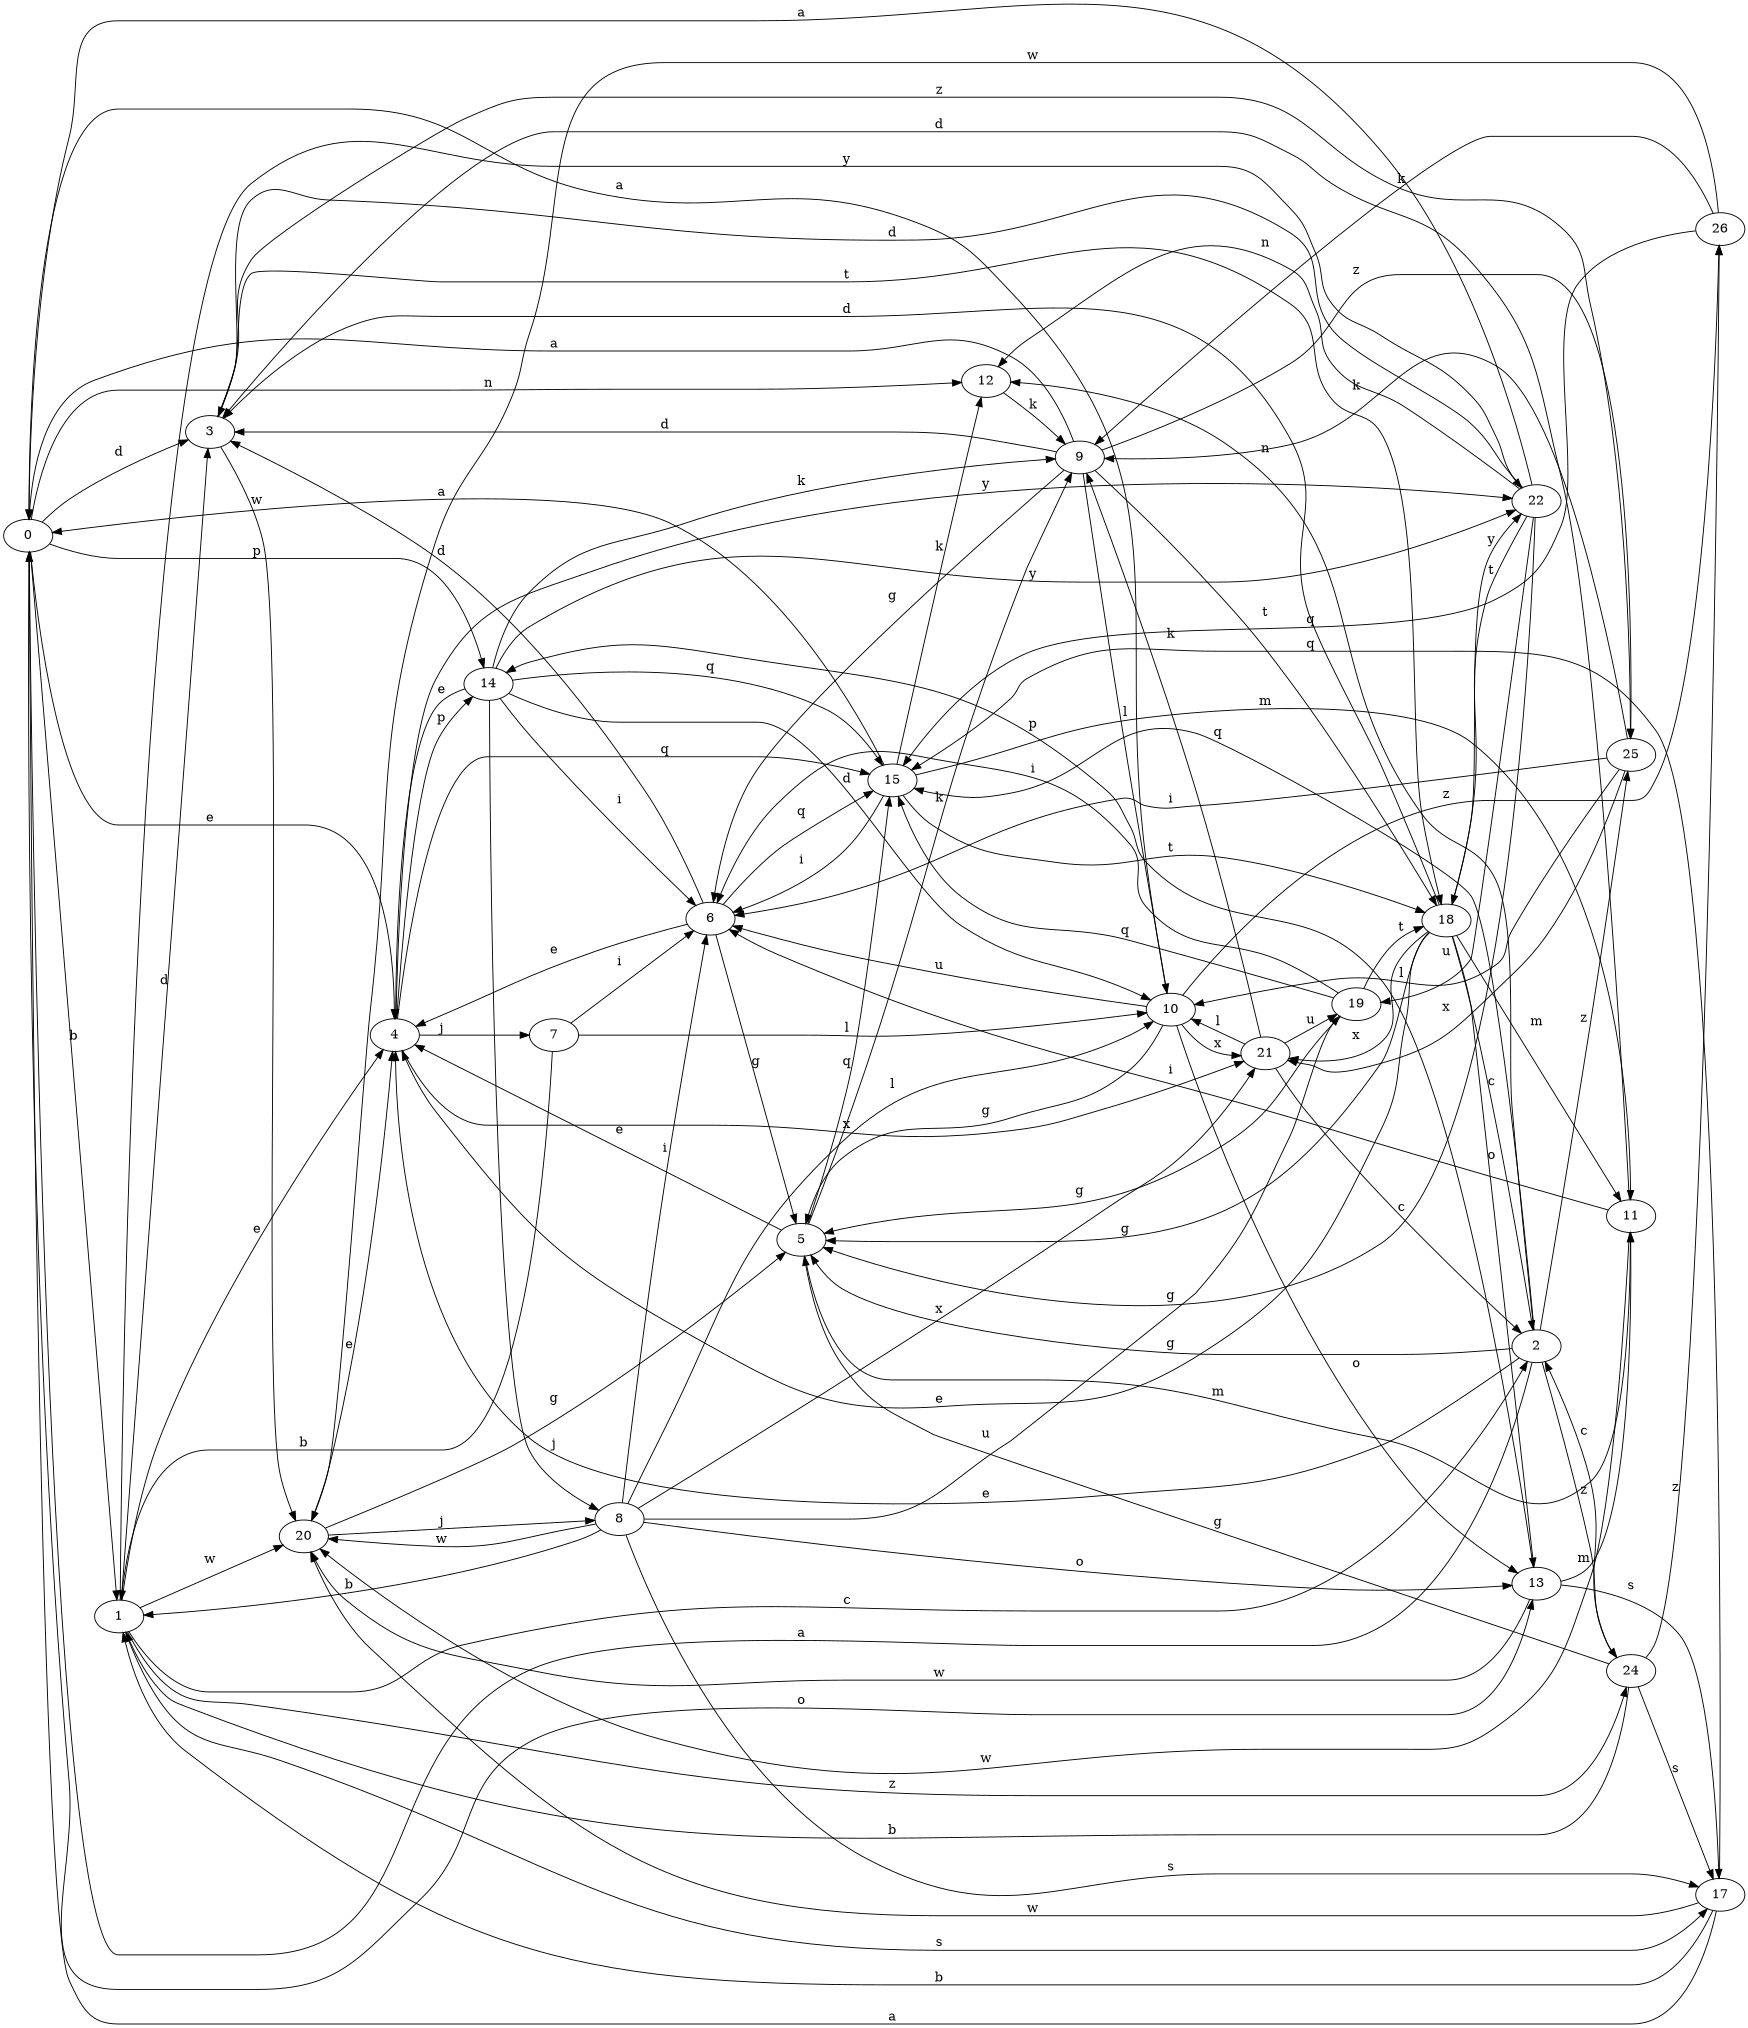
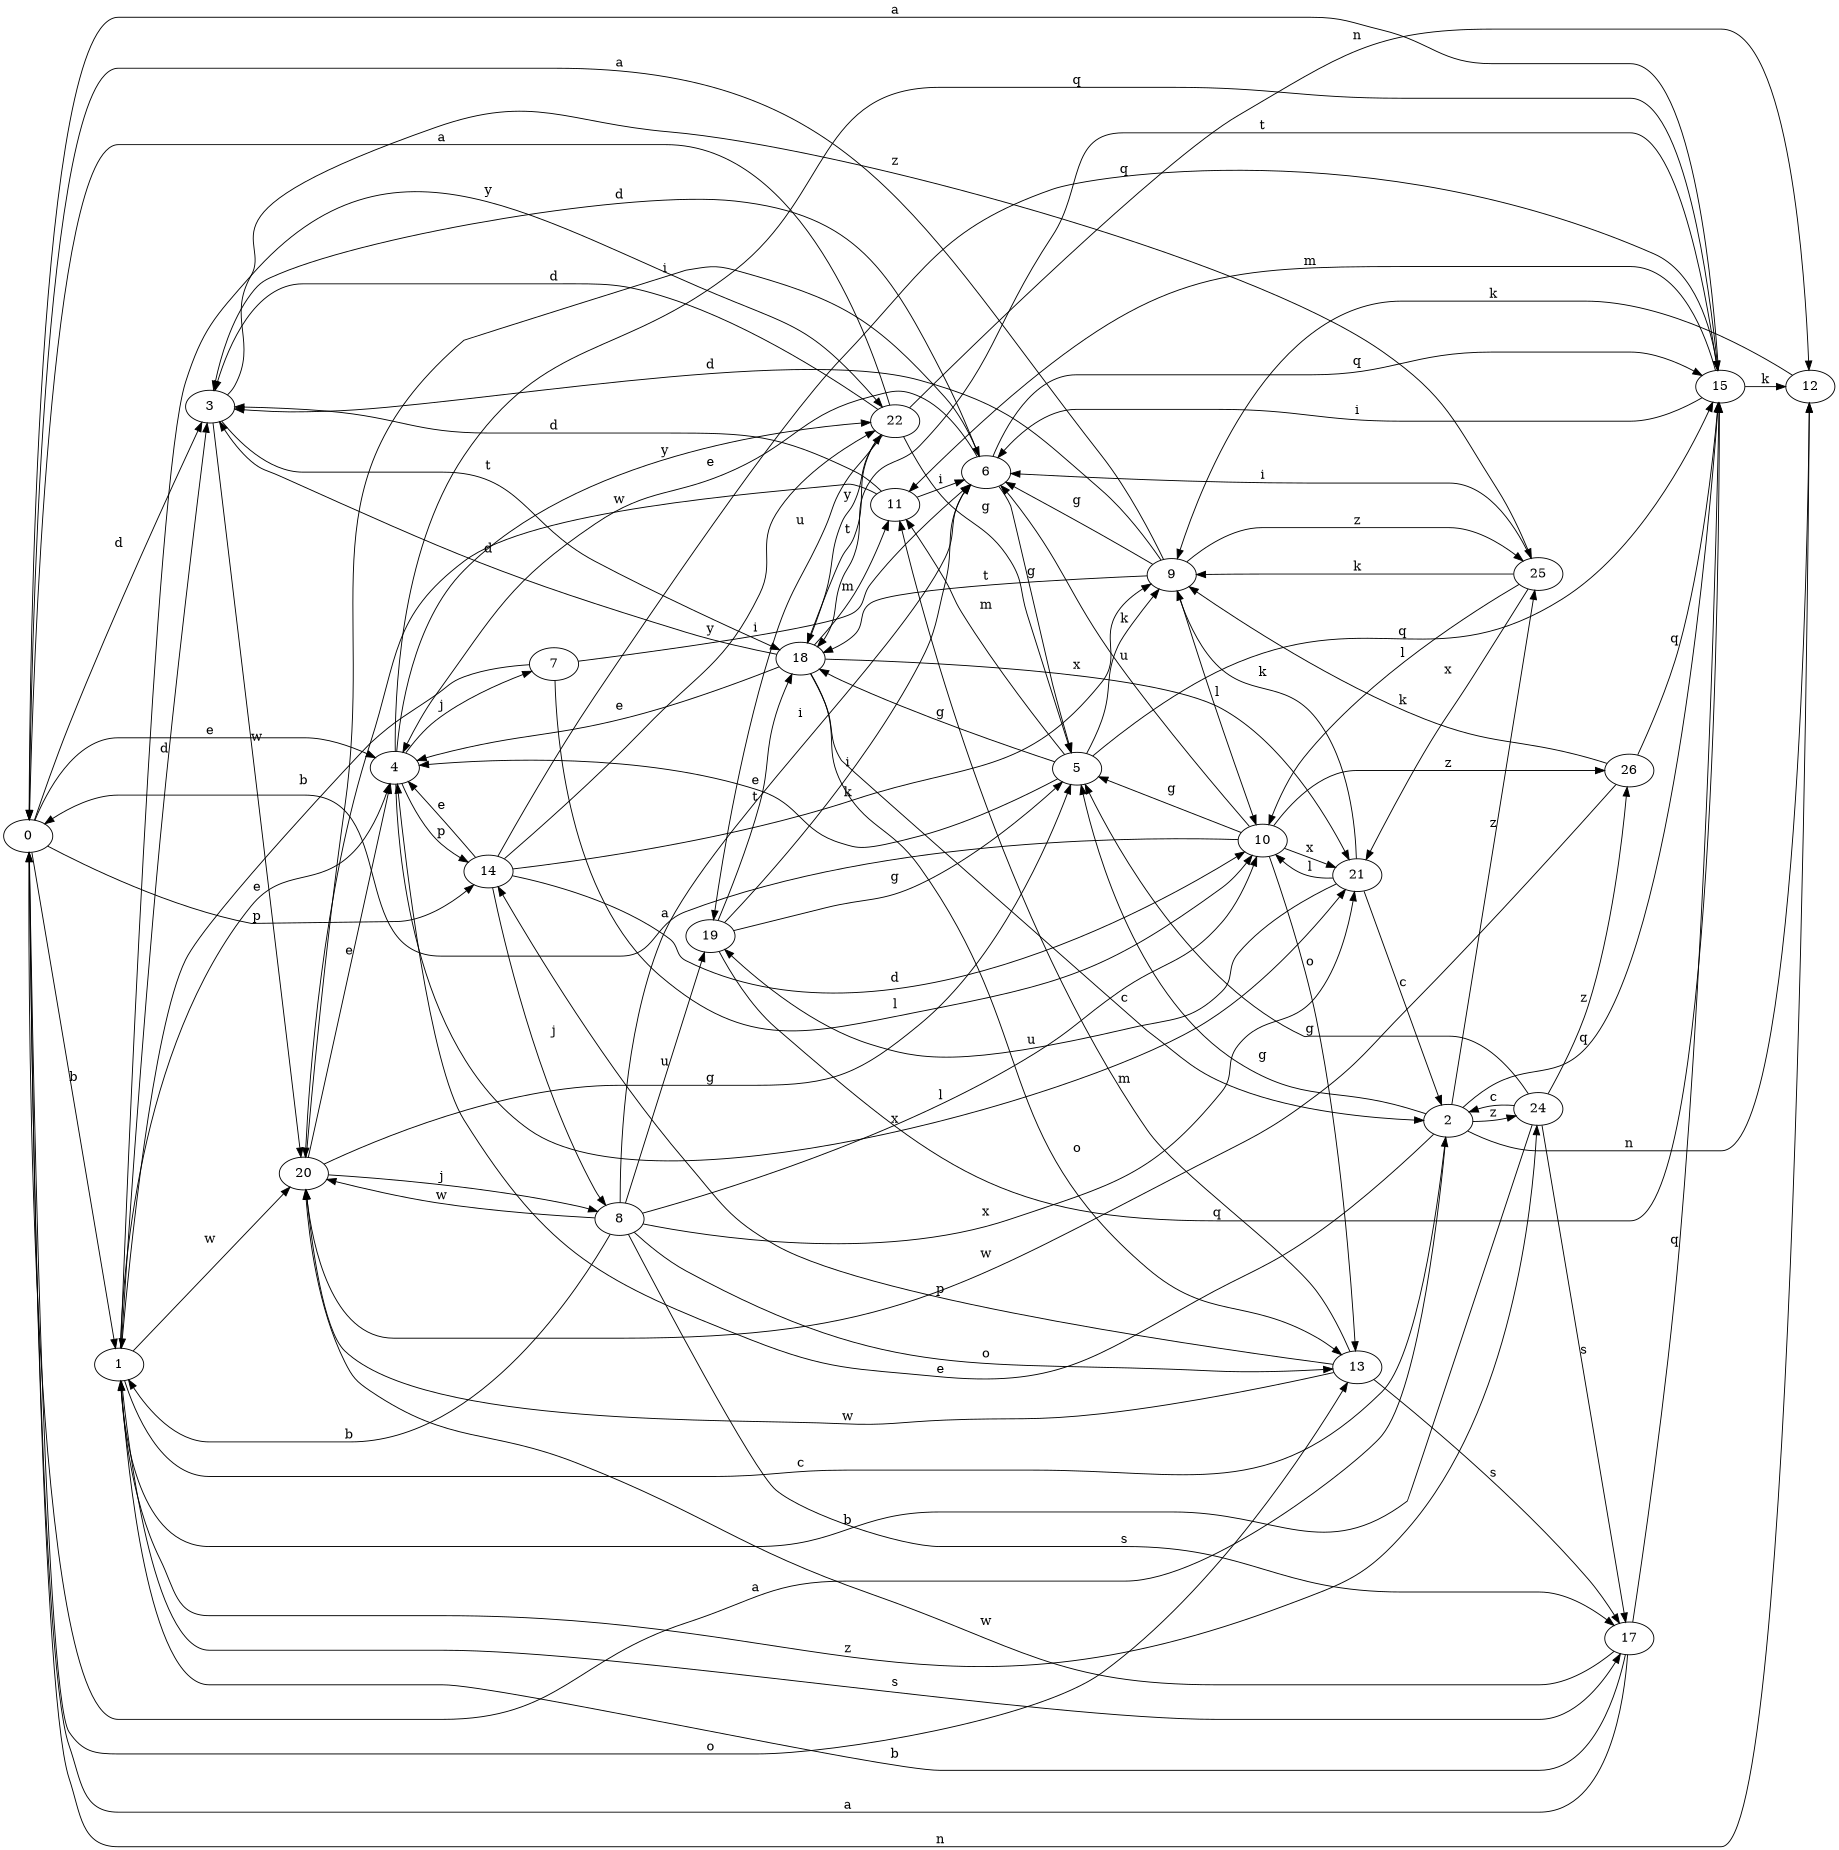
(591, 802) -> (382, 441)
(1208, 1217) -> (940, 721)
